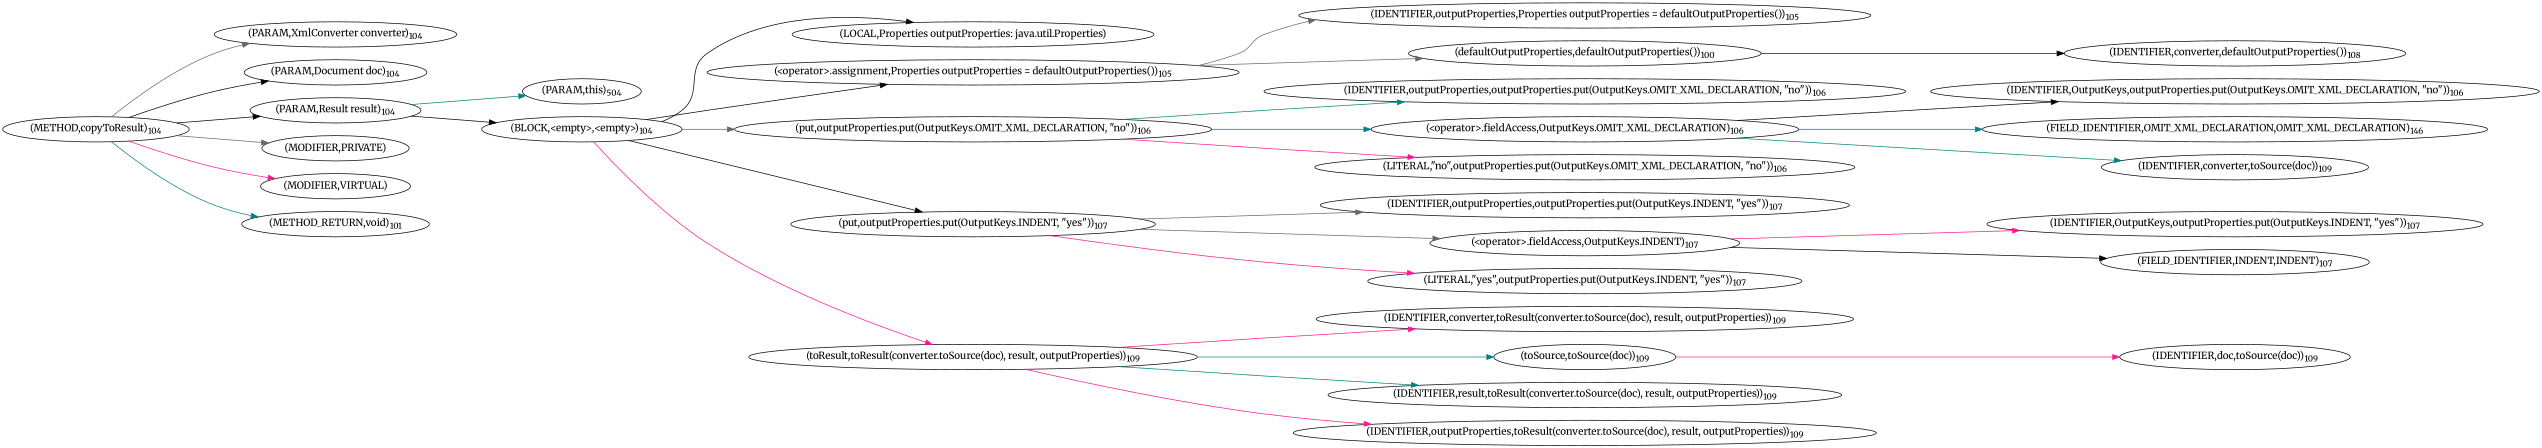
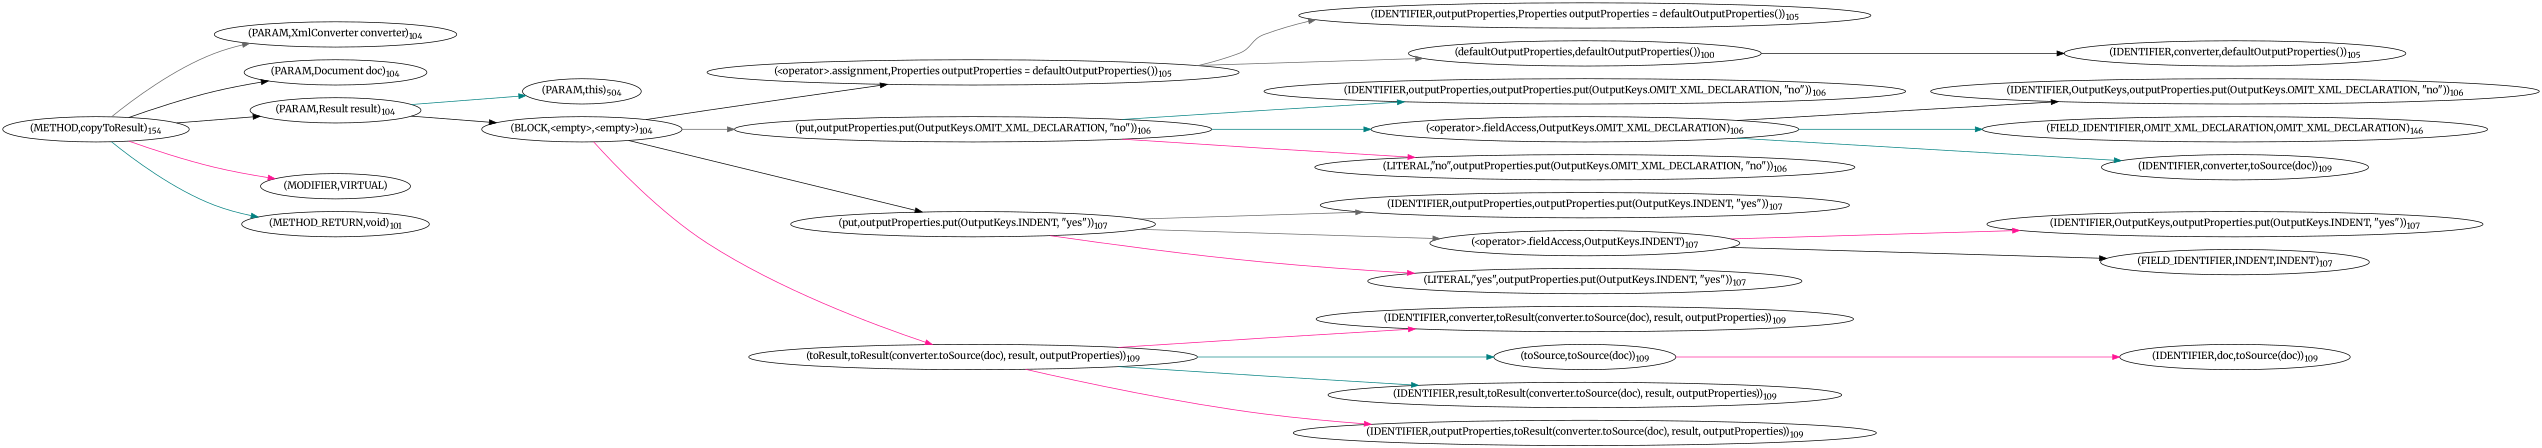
(973, 34) -> none
(2354, 52) -> (2354, 52)
(155, 128) -> (155, 128)
(336, 148) -> none
